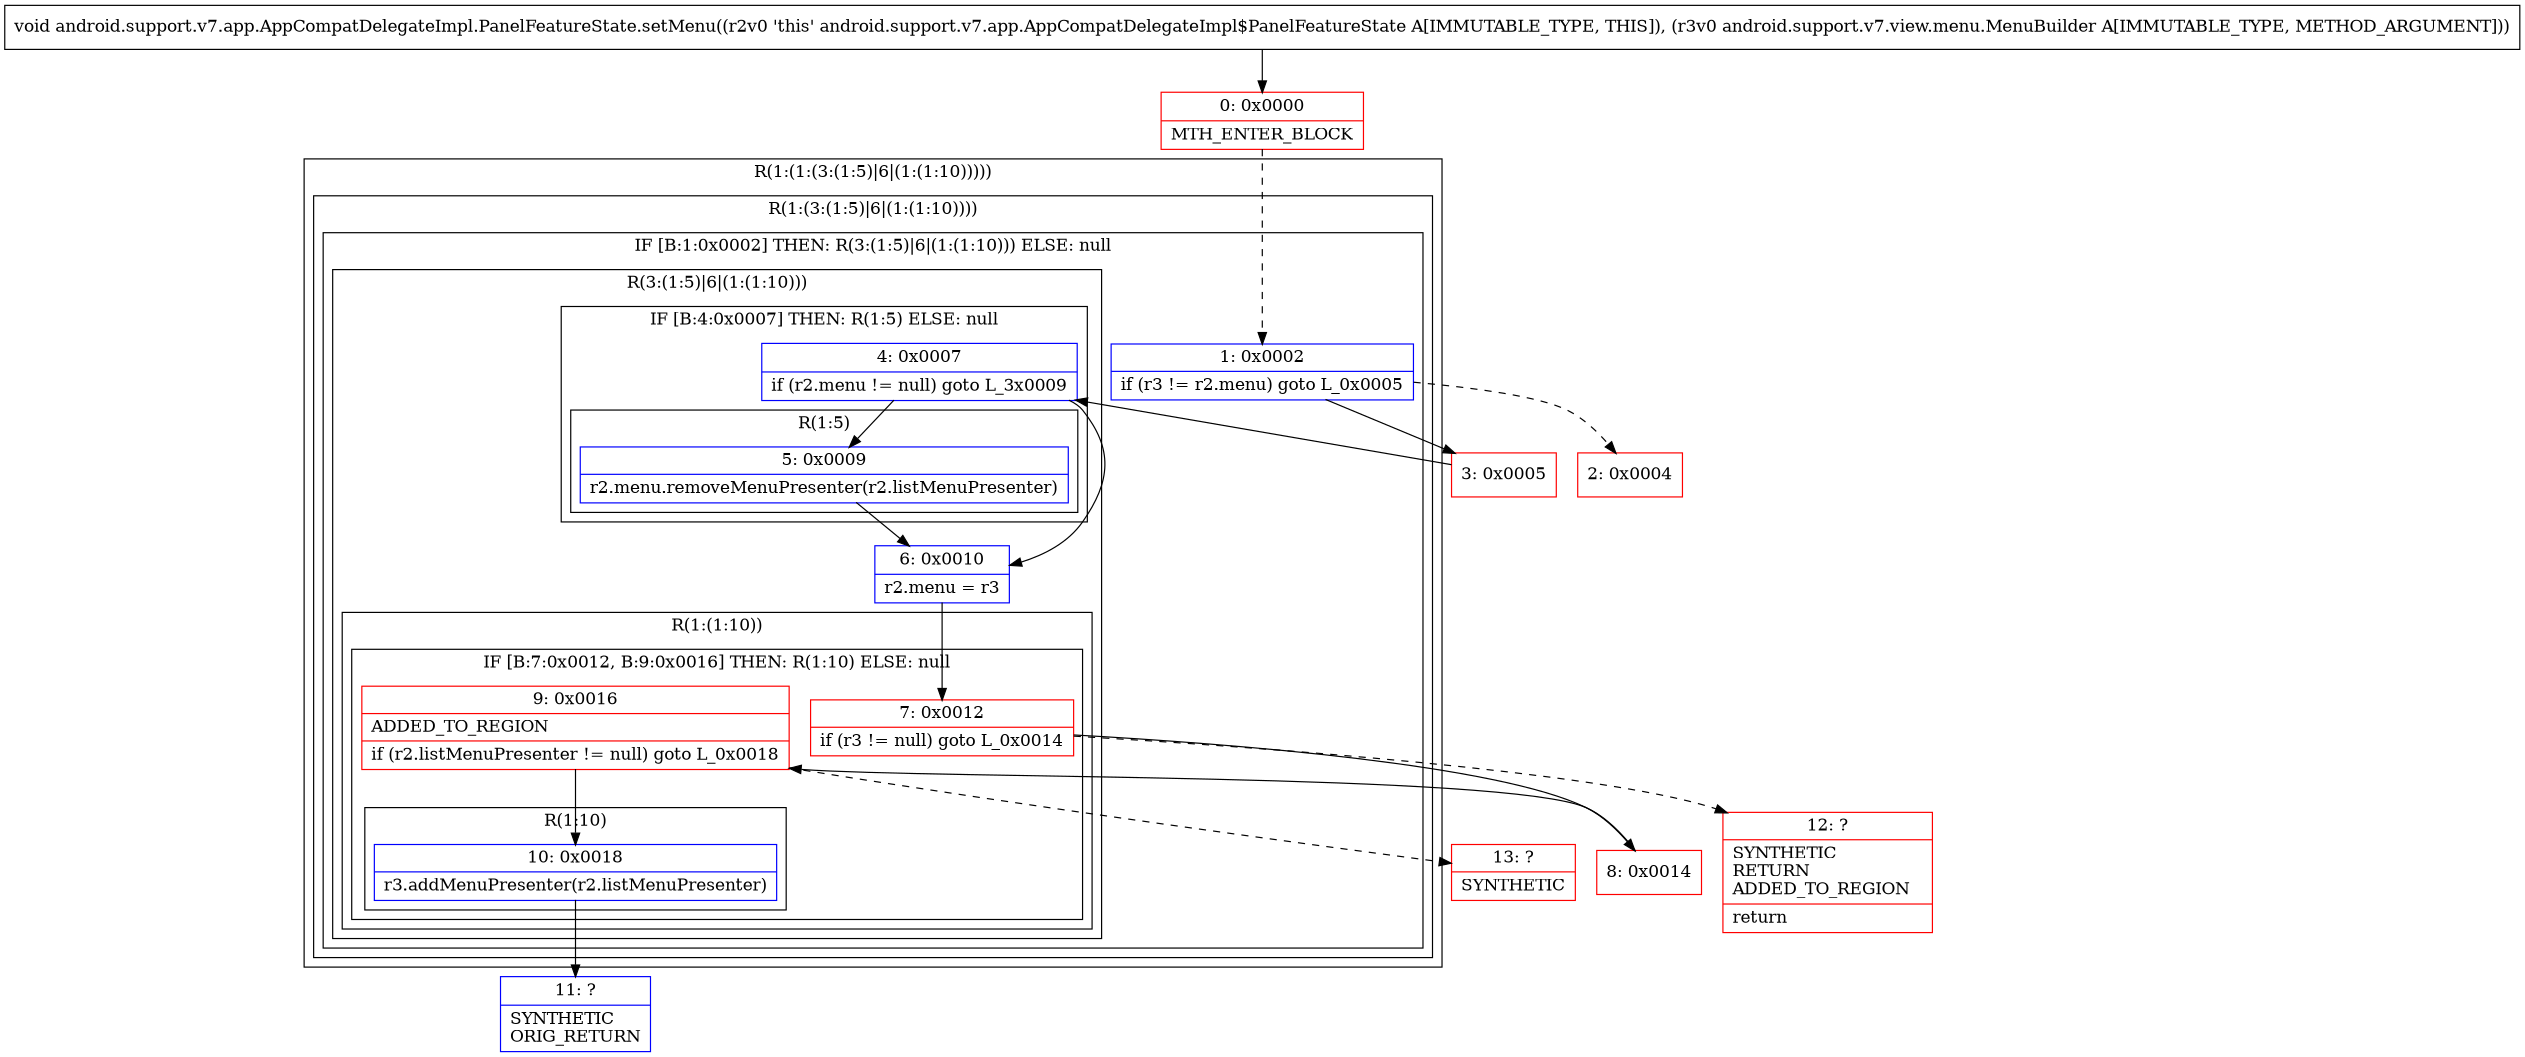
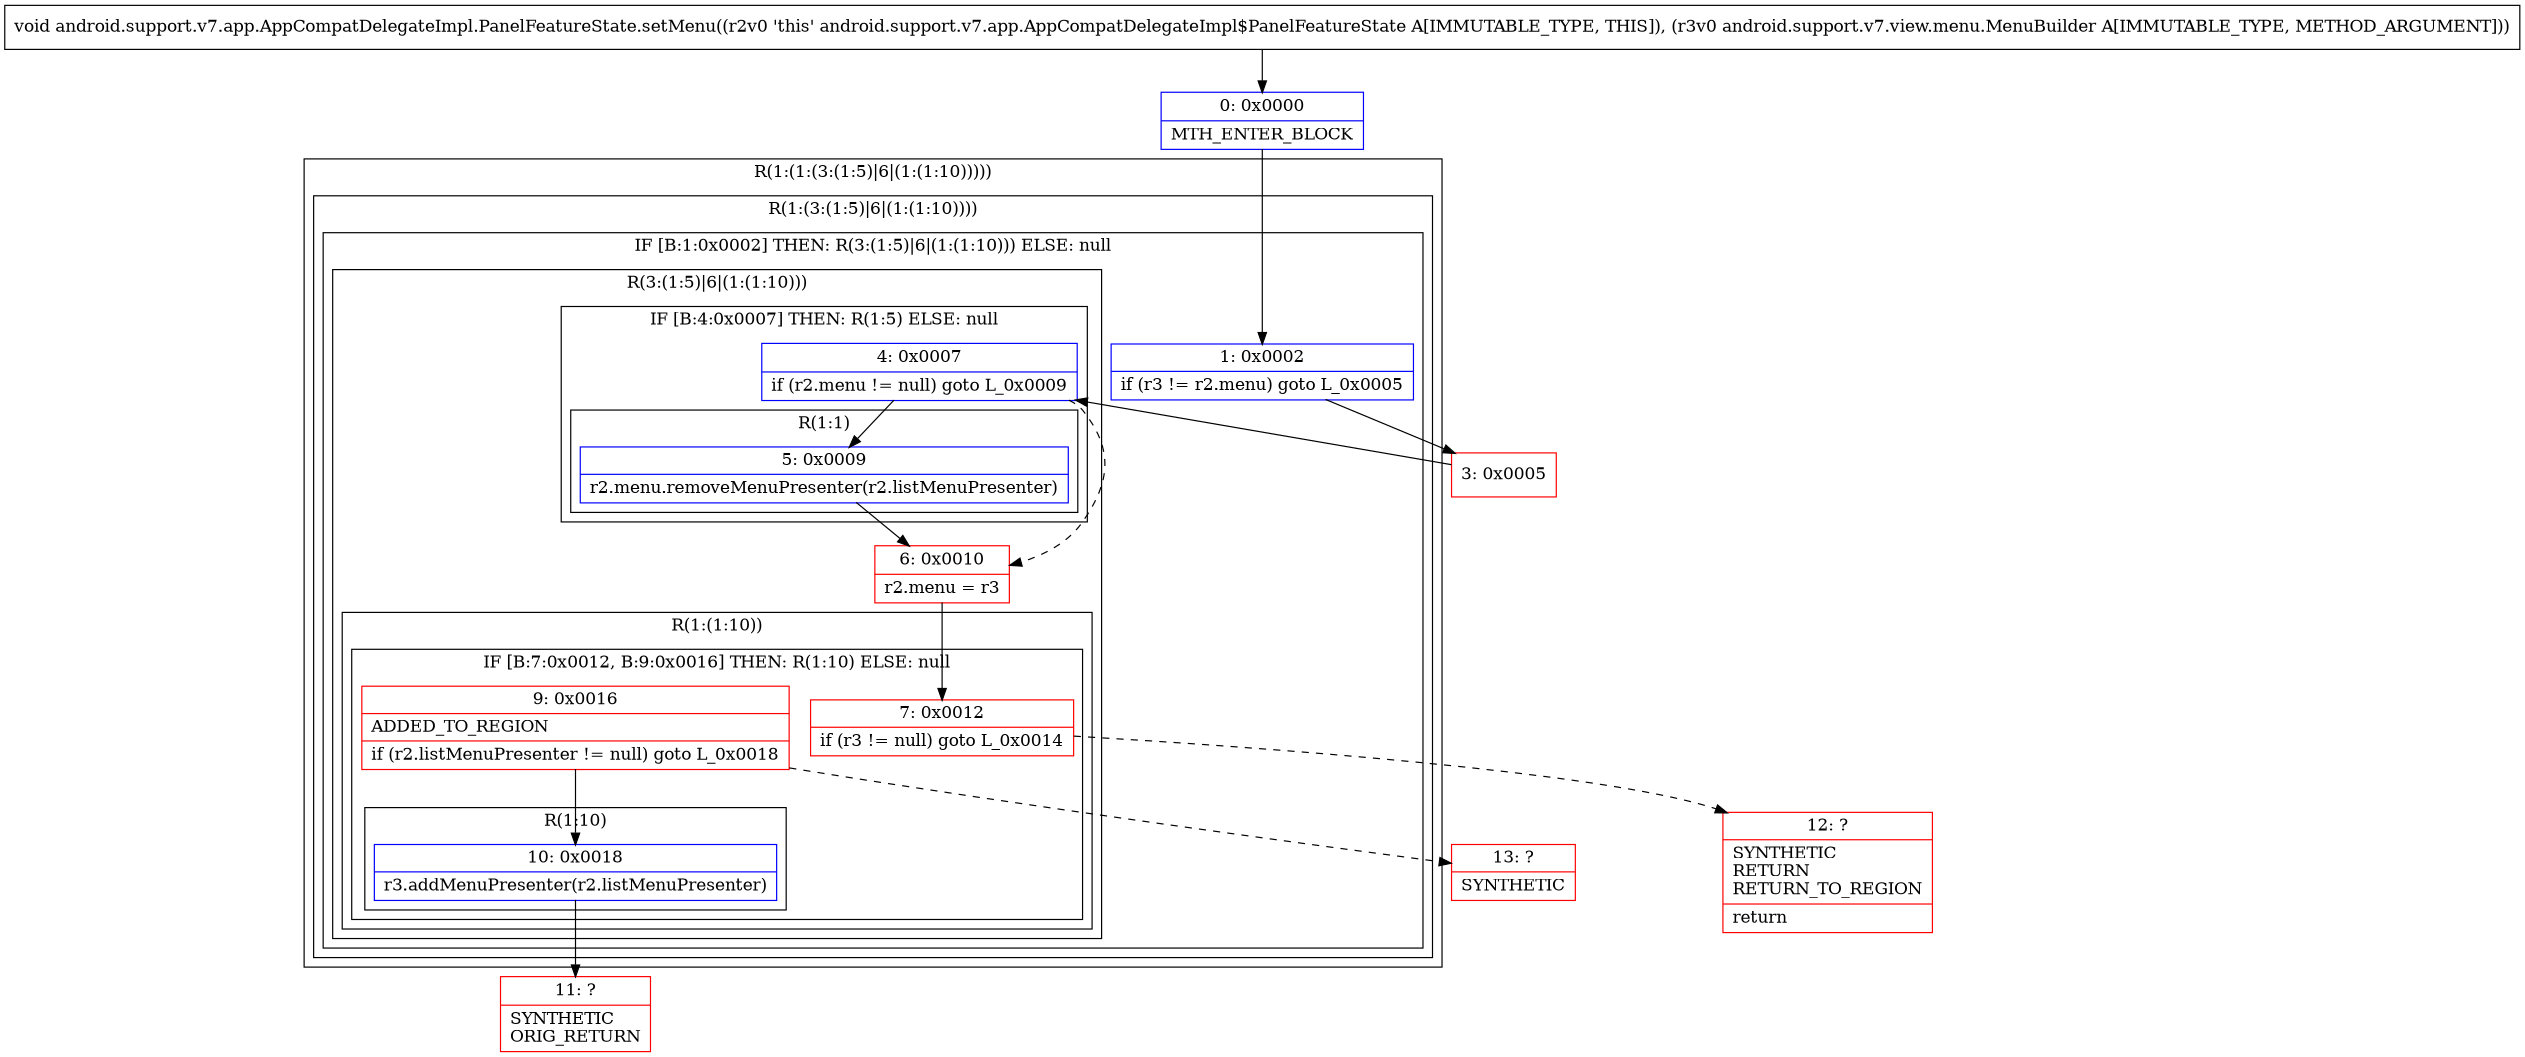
(1262, 121) -> (1262, 121)
(1262, 241) -> (1262, 241)
(919, 386) -> (919, 386)
(824, 424) -> (824, 424)
(1630, 475) -> none
(1076, 530) -> (1076, 530)
(942, 574) -> (942, 574)
(1649, 872) -> none
(1821, 889) -> (1828, 889)
(575, 1014) -> (575, 1014)
